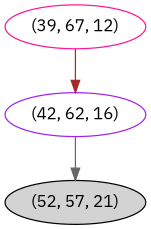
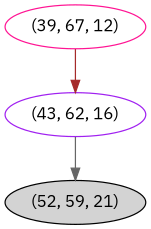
(75, 115) -> (75, 115)
(75, 202) -> (75, 202)
